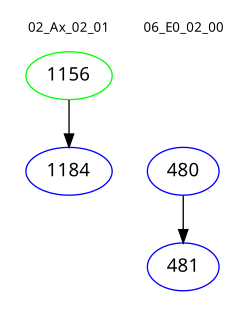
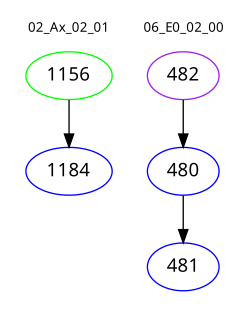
none -> (183, 76)
